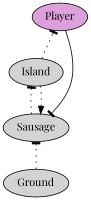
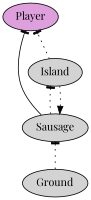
(73, 74) -> (19, 78)
